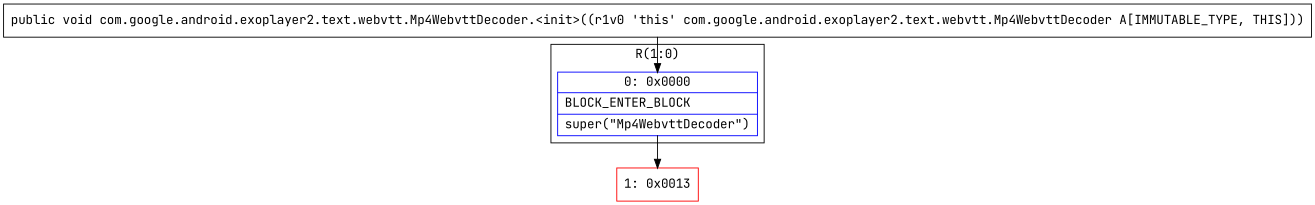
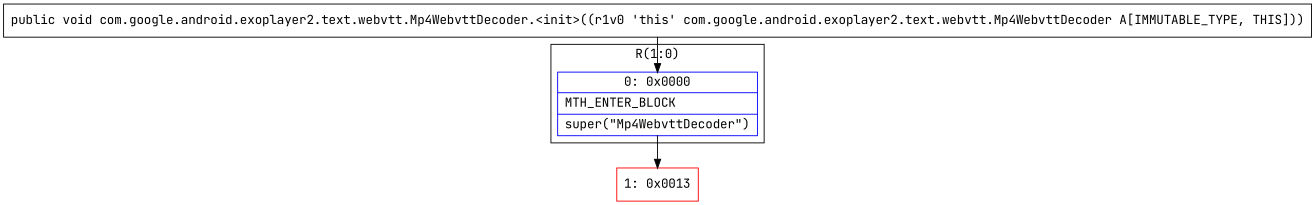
(628, 103) -> (620, 103)
